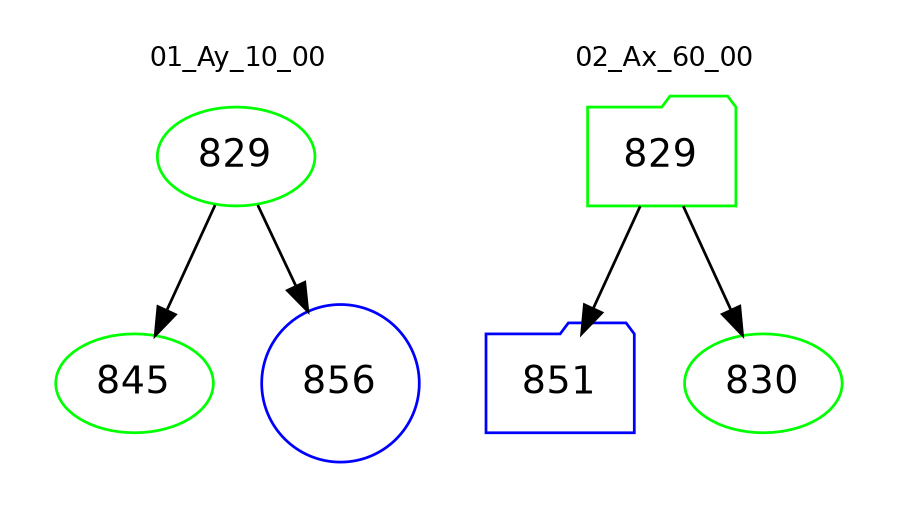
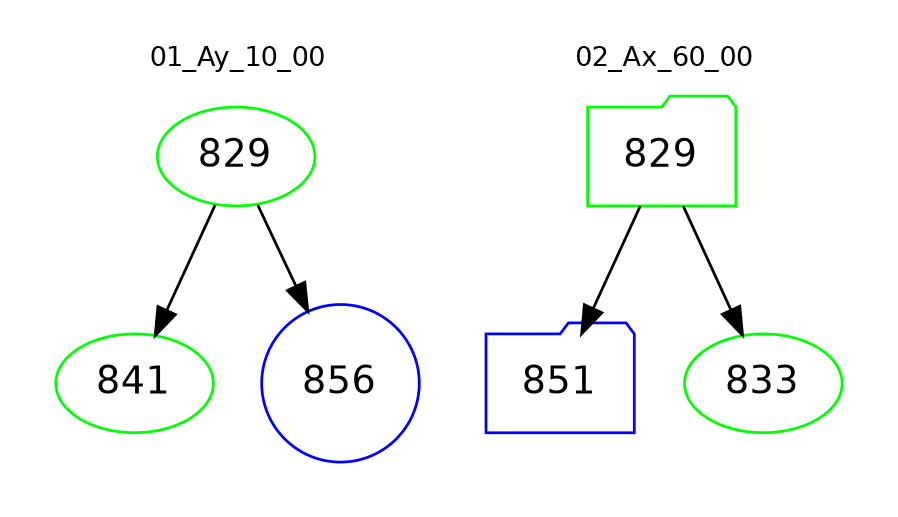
(135, 383) -> (135, 383)
(763, 383) -> (763, 383)
